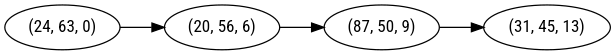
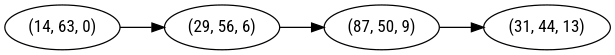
(62, 27) -> (62, 27)
(222, 27) -> (222, 27)
(547, 27) -> (547, 27)
